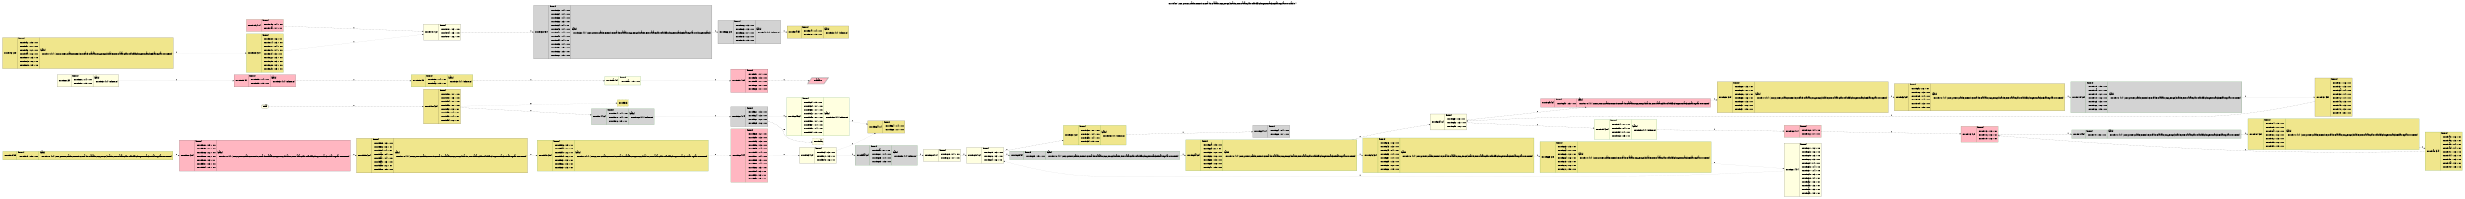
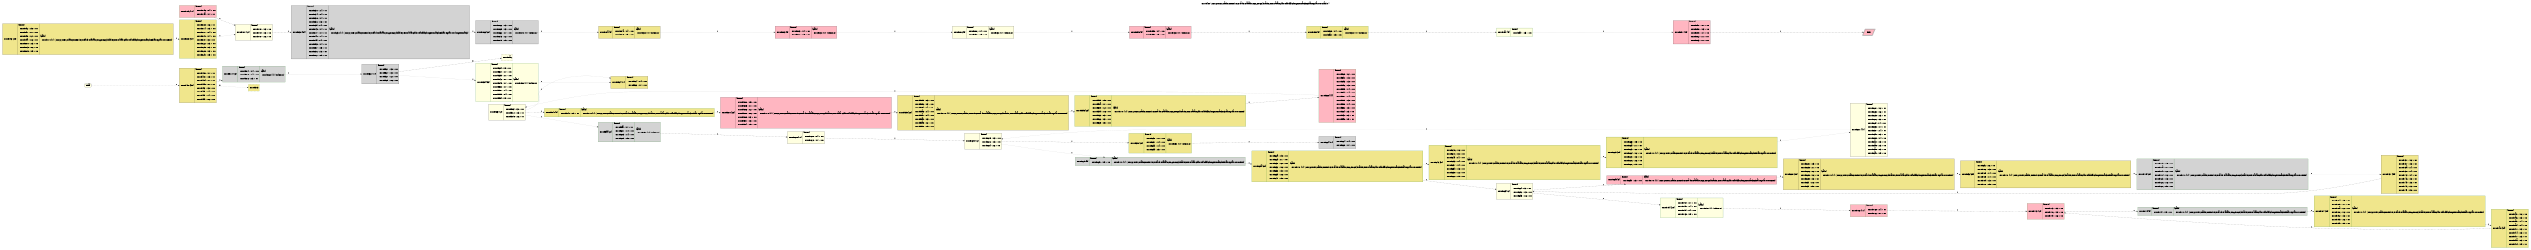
none -> (806, 32)
(818, 81) -> (1869, 32)
none -> (534, 112)
